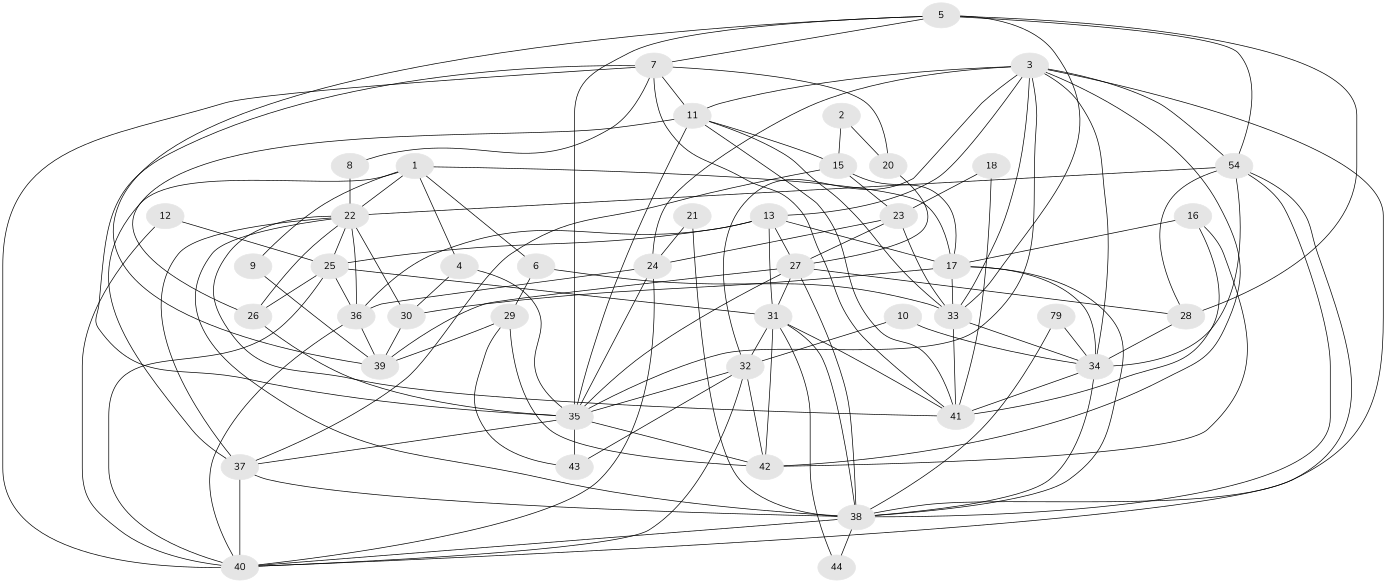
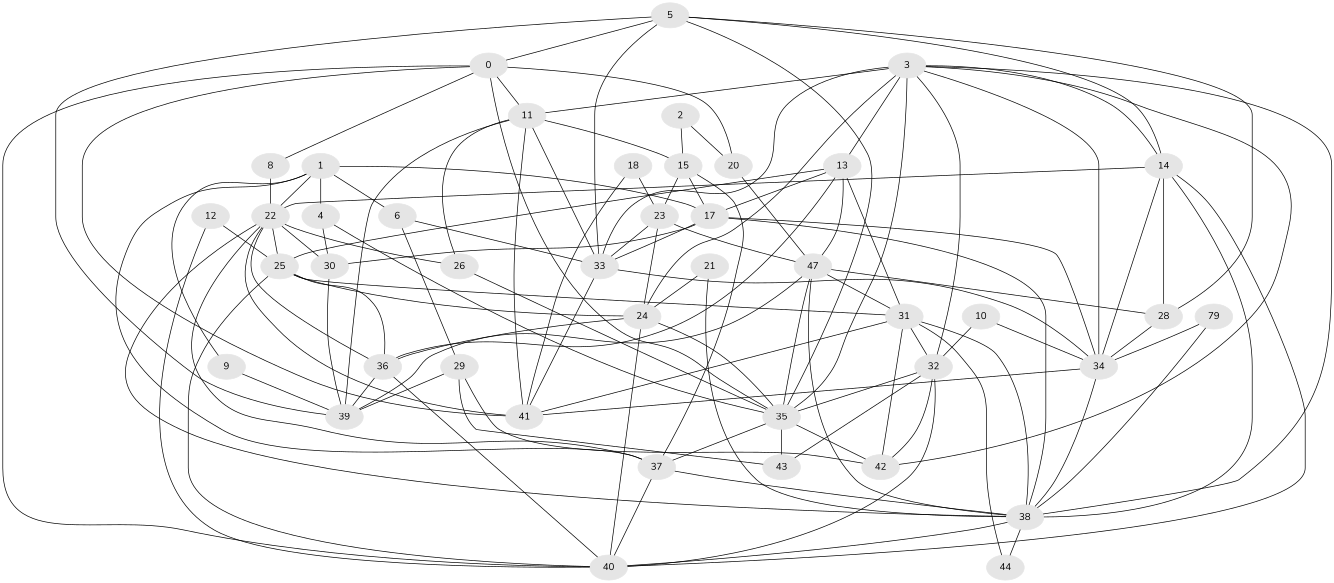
(654, 66) -> (489, 66)
(1234, 166) -> (1164, 166)
(1193, 216) -> none
(624, 263) -> (367, 222)
(796, 266) -> (813, 266)
(291, 291) -> (457, 307)
